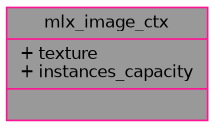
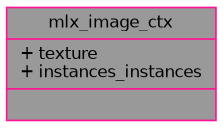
(107, 72) -> (111, 72)
